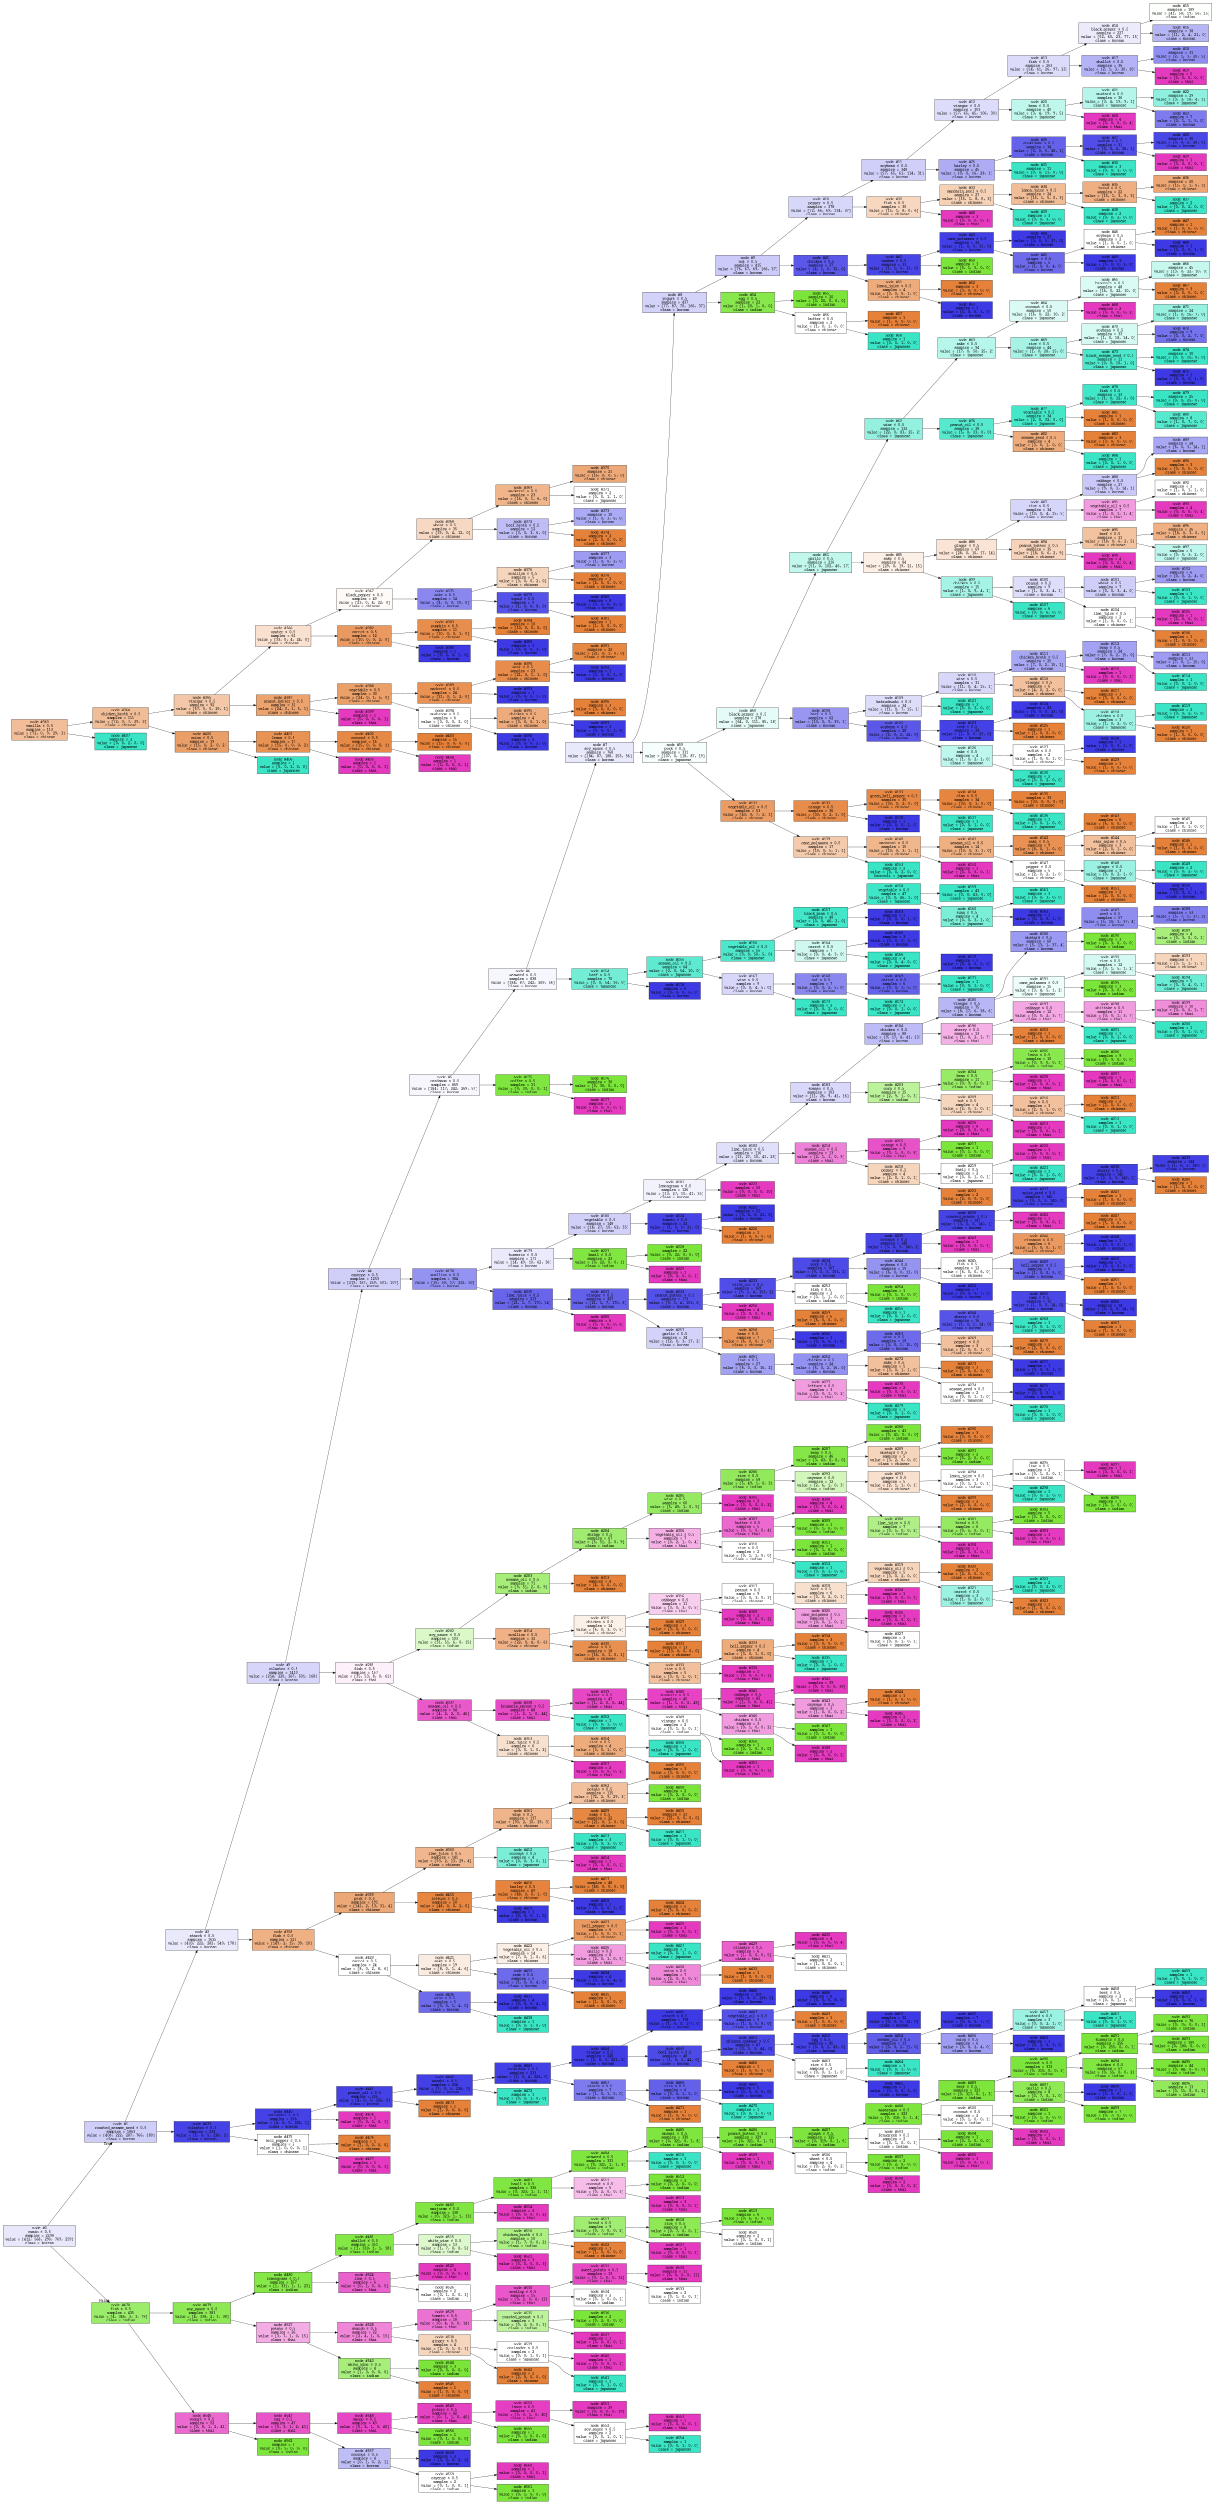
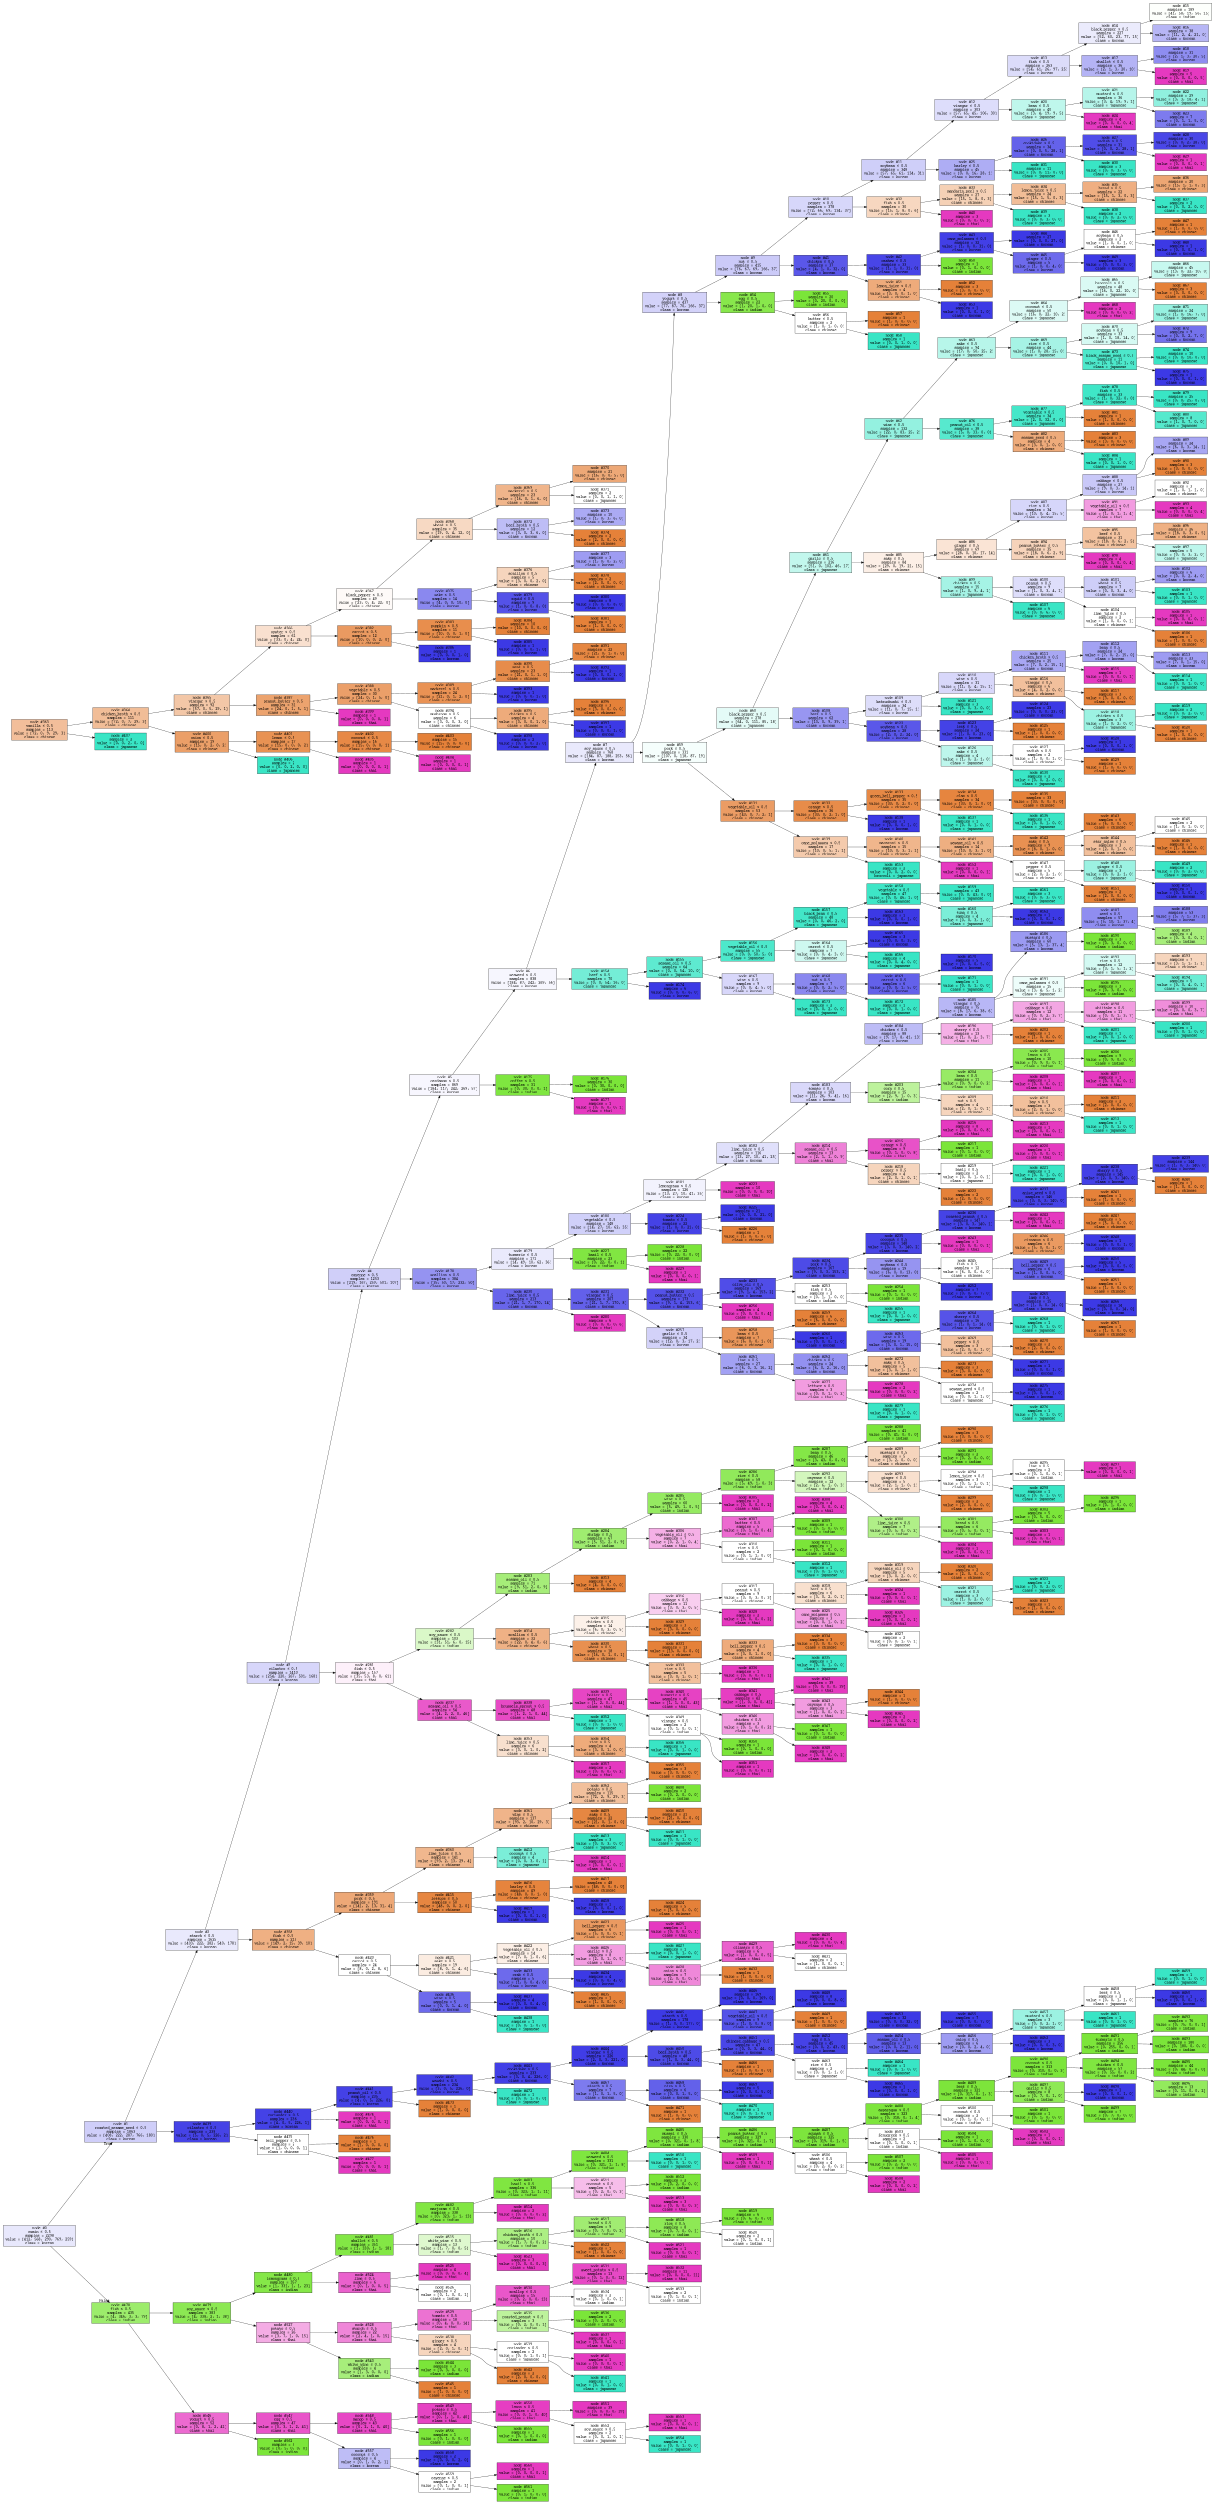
(1078, 1487) -> (1073, 1510)
